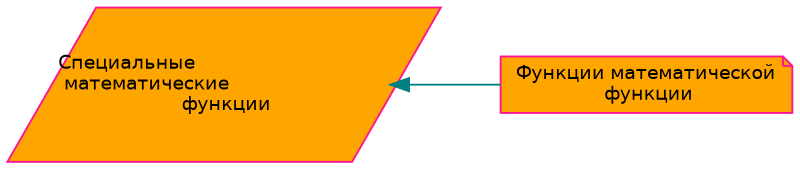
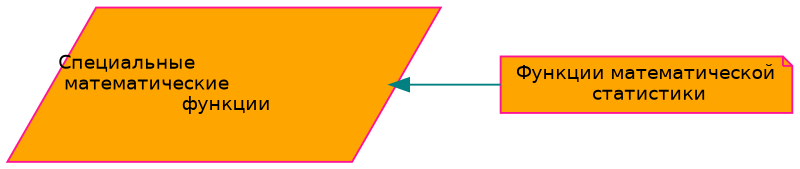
(646, 85) -> (646, 85)
